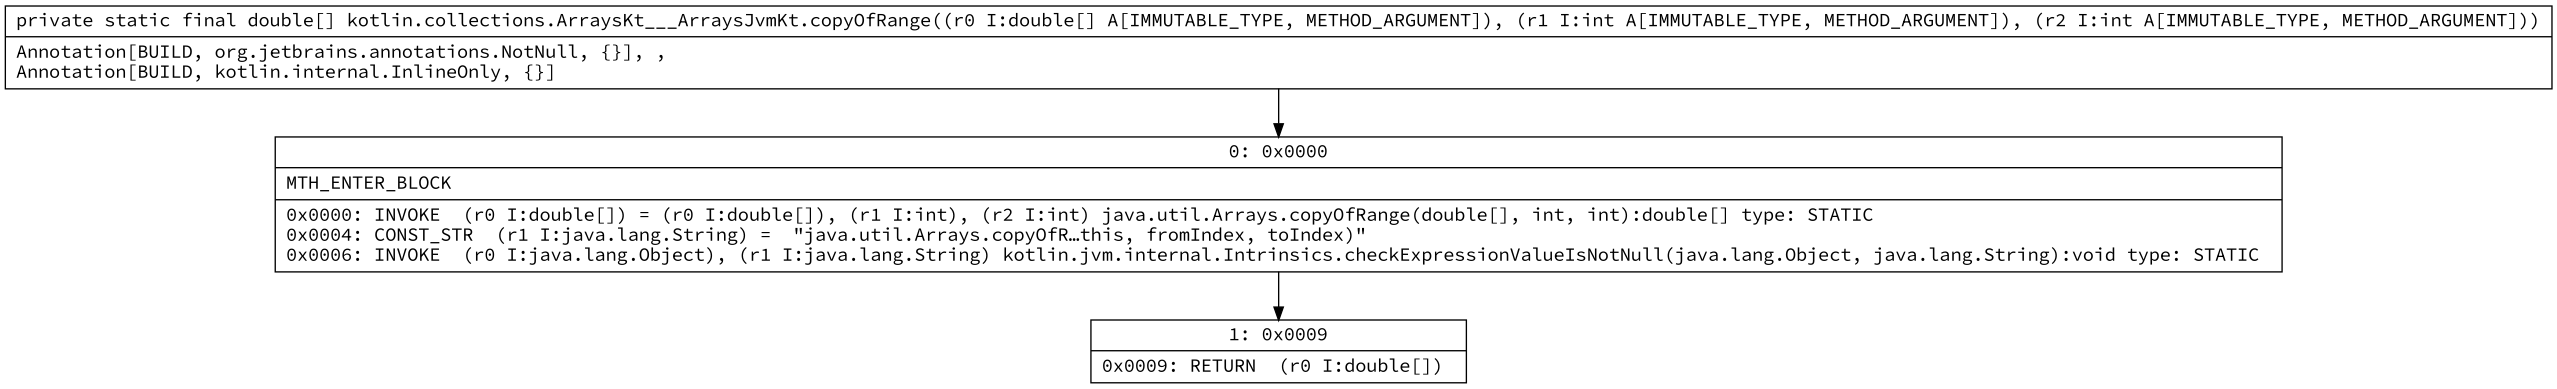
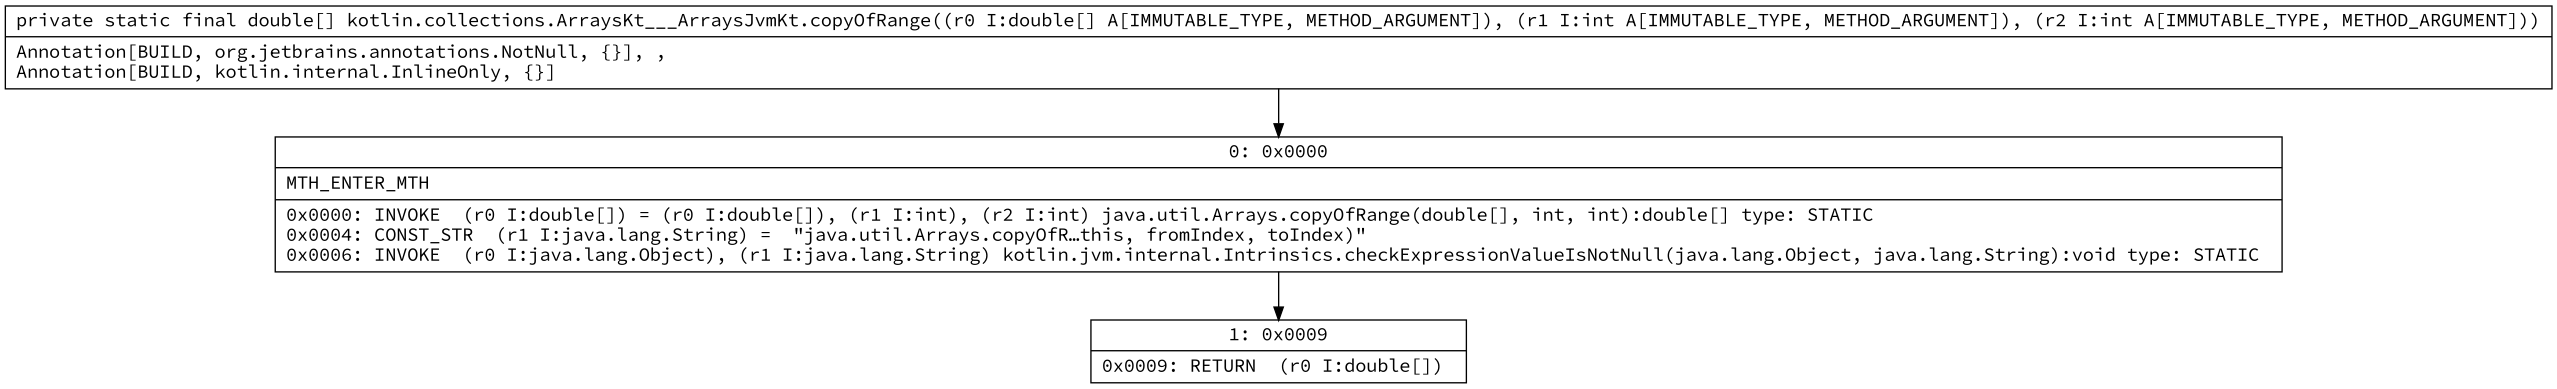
(369, 183) -> (358, 183)
